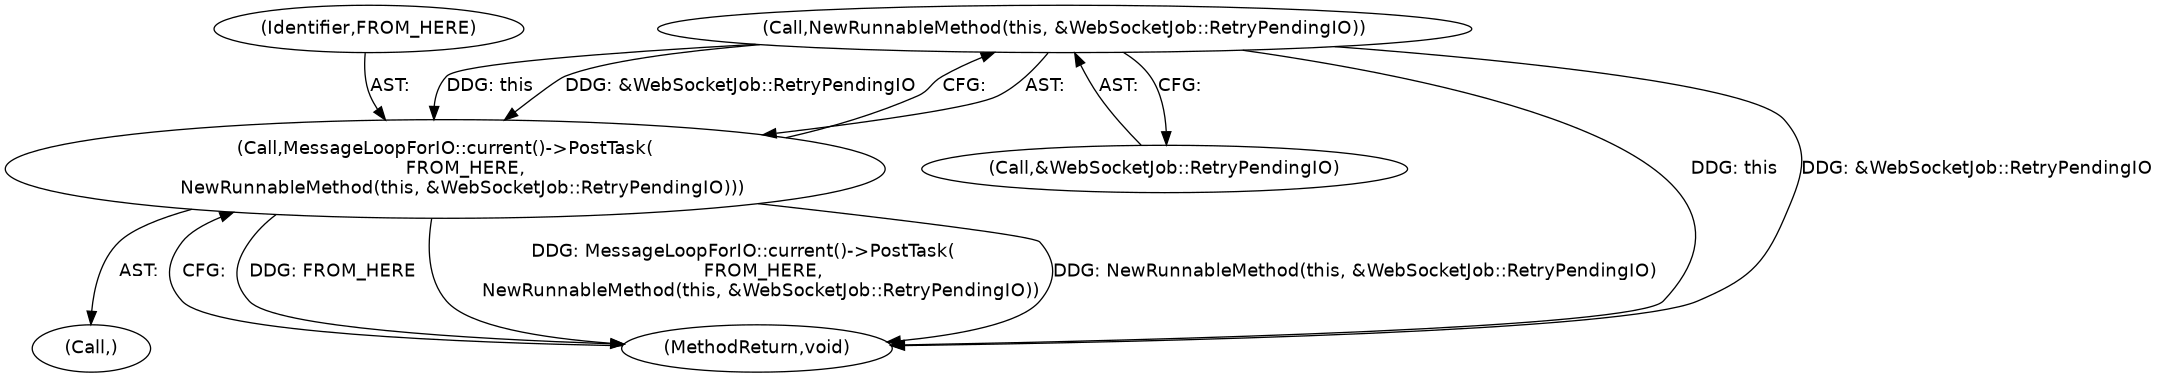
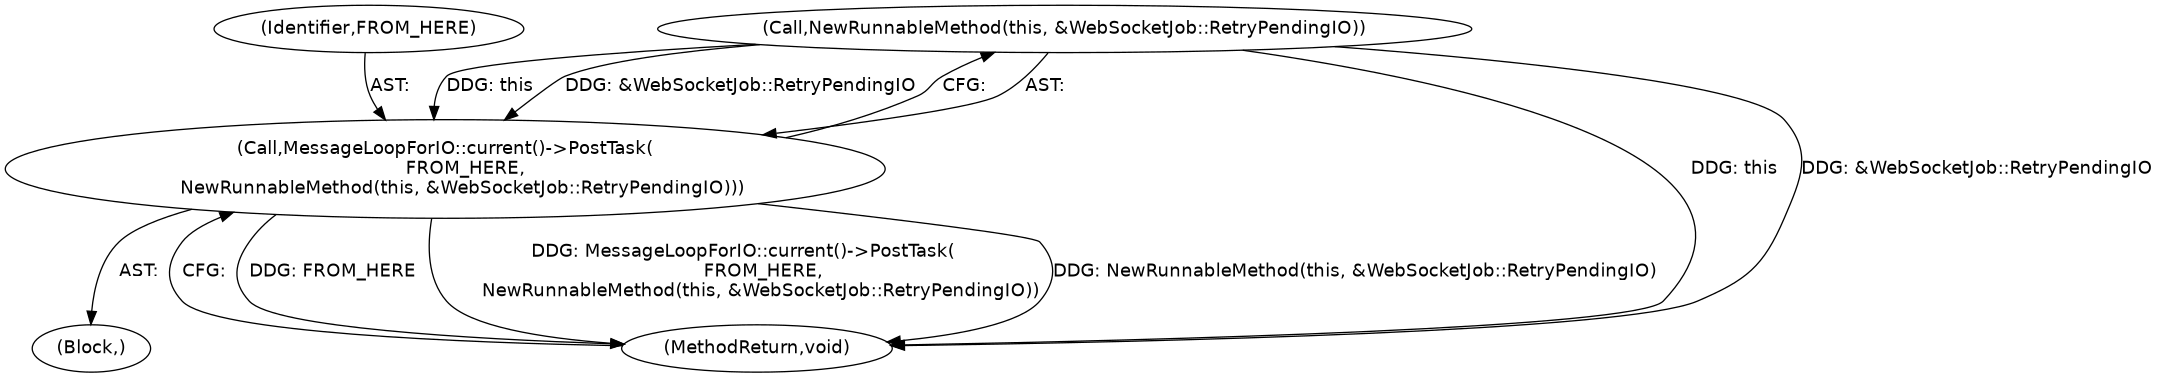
(1165, 169) -> none
(91, 348) -> (91, 348)
